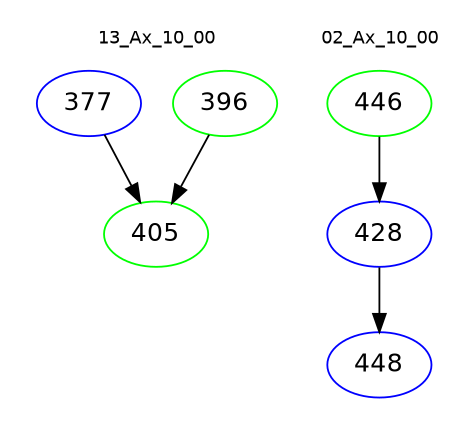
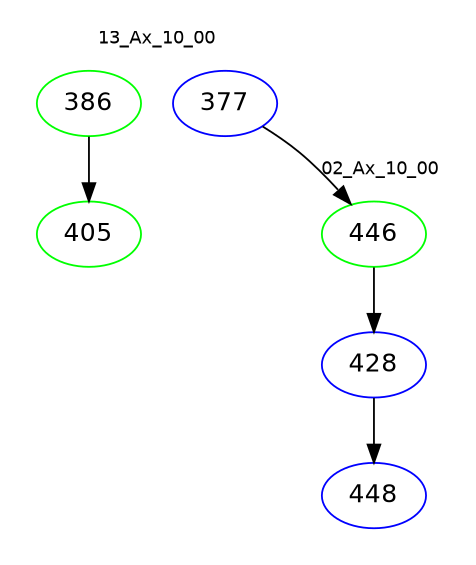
(225, 103) -> (89, 103)
(118, 160) -> (319, 170)
